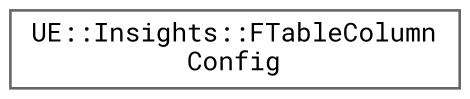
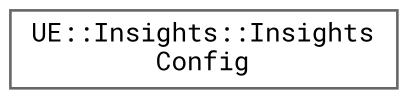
(235, 49) -> (204, 49)
